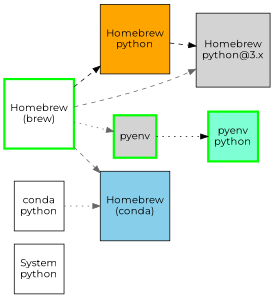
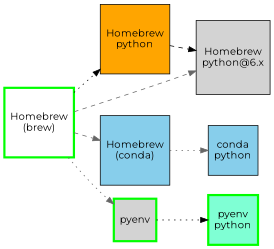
(233, 50) -> (233, 57)
(84, 79) -> (84, 83)
(39, 206) -> (233, 150)
(78, 206) -> (185, 150)
(39, 269) -> none
